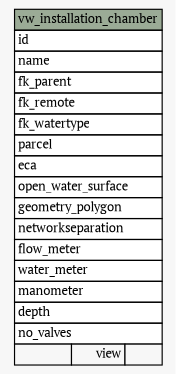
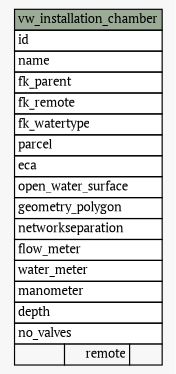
(109, 354) -> (106, 354)
